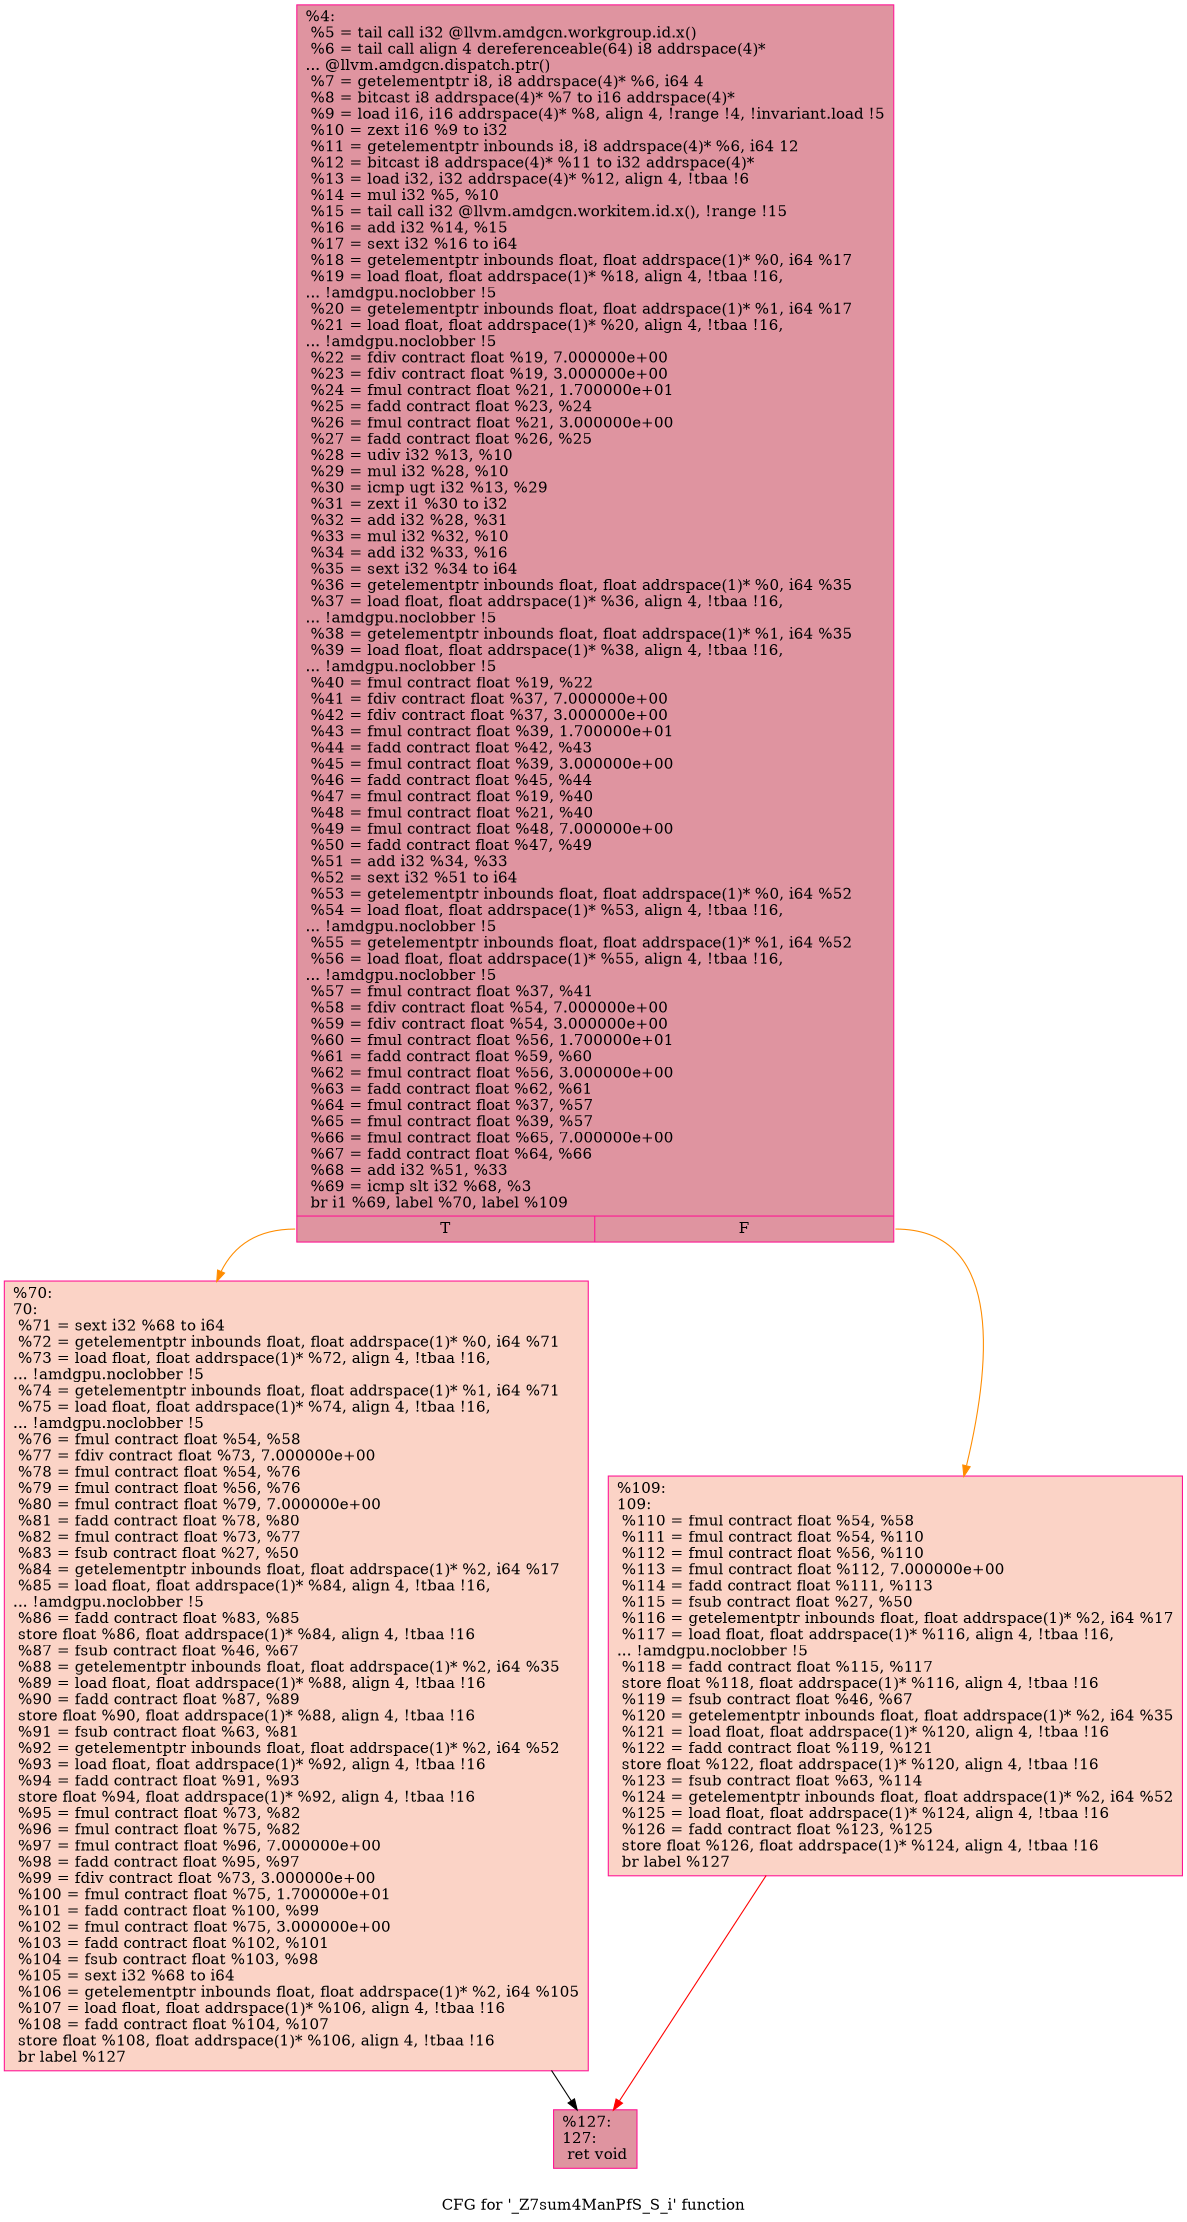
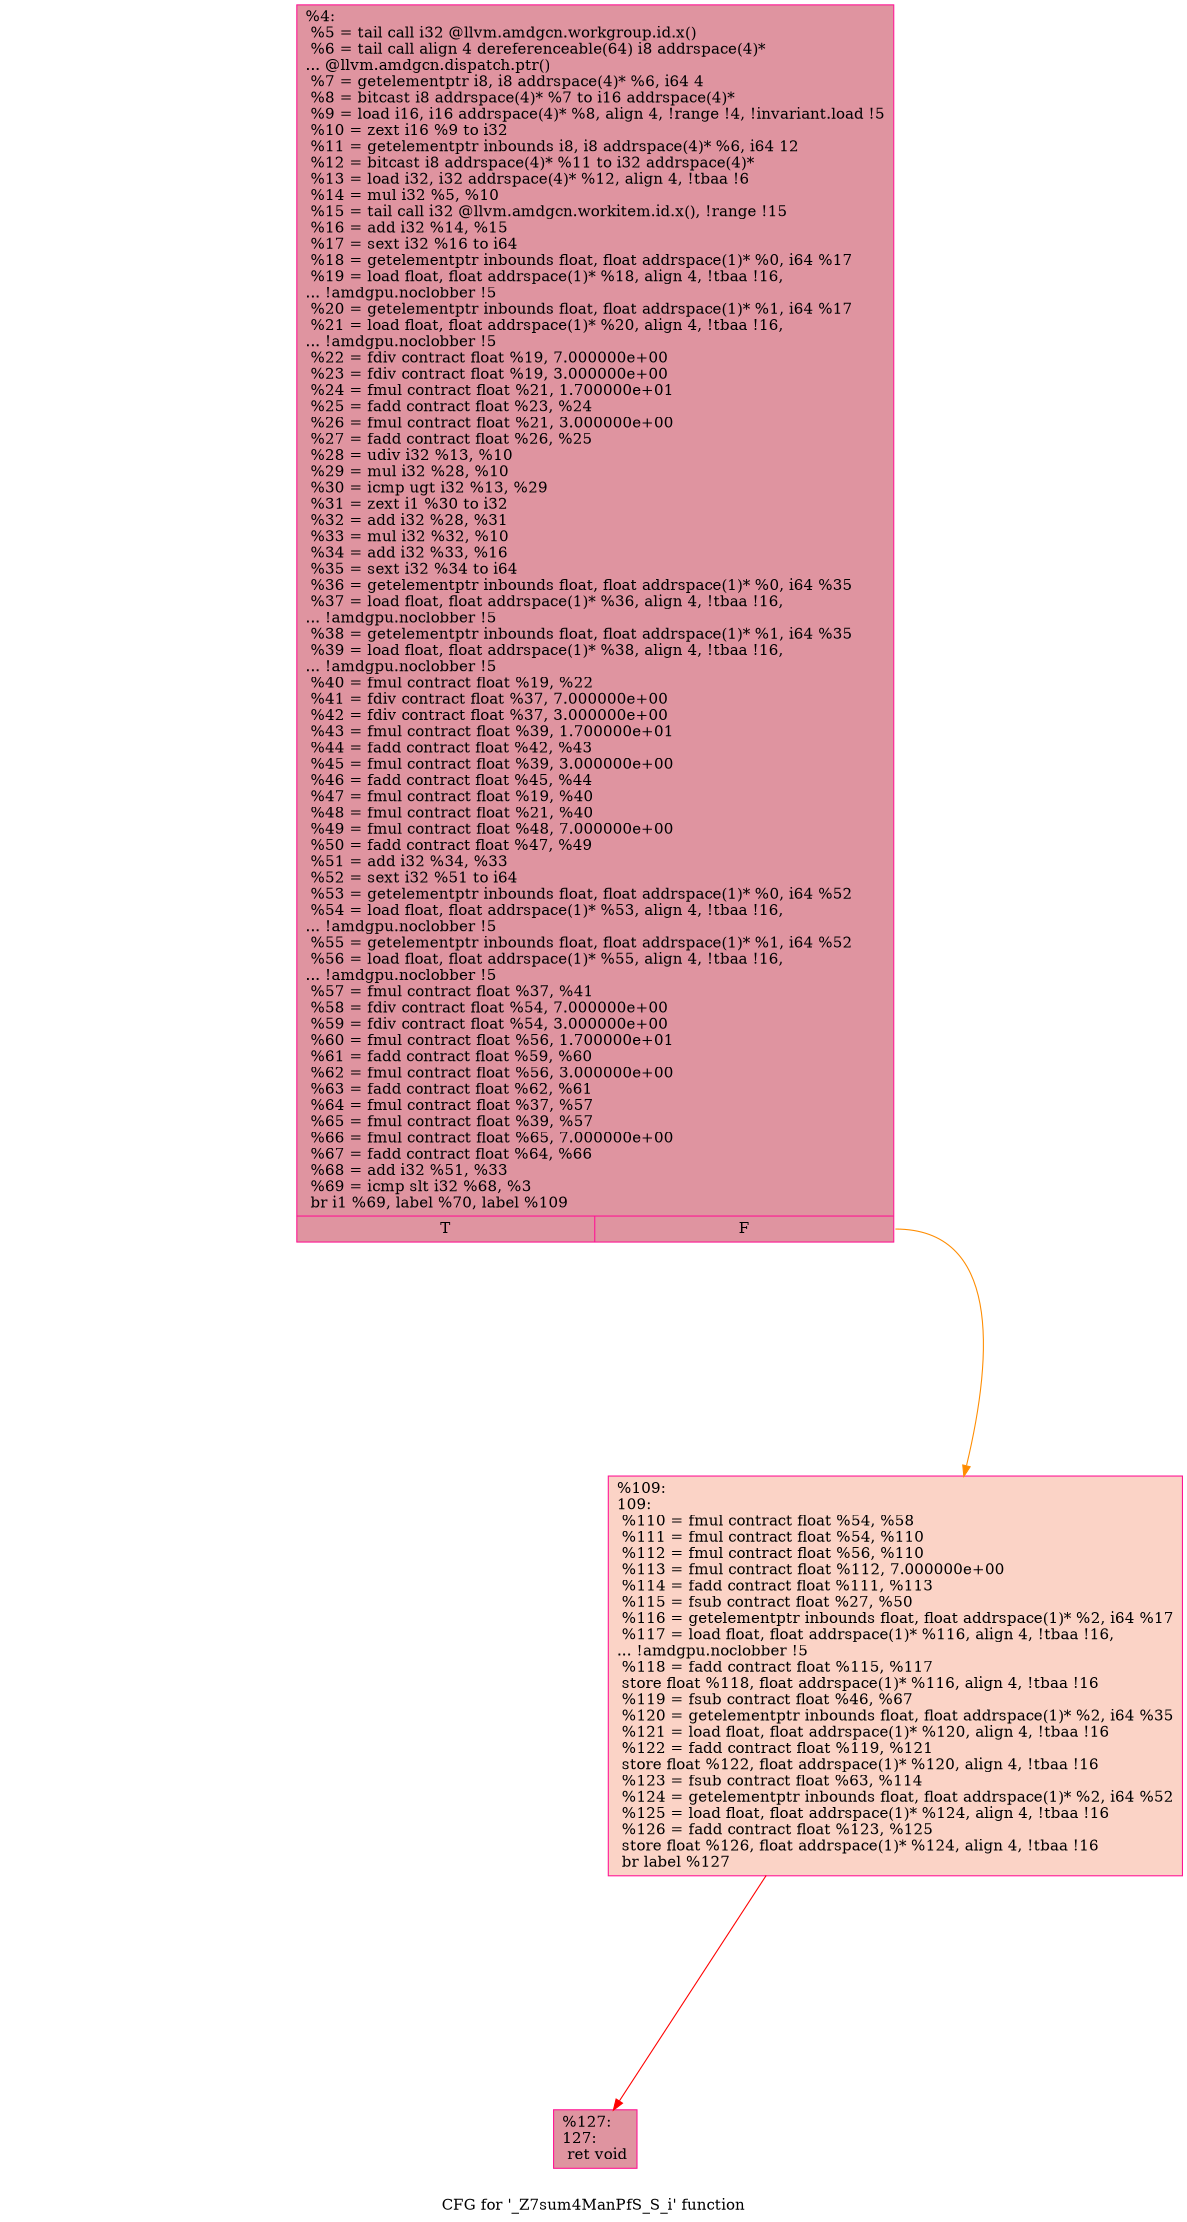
(296, 1676) -> none
